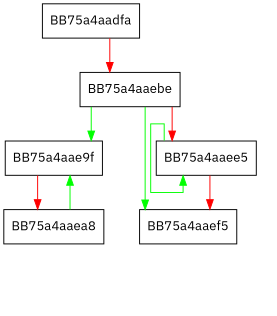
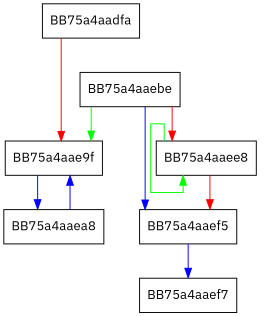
(110, 50) -> (61, 85)
(145, 153) -> (145, 153)
(206, 158) -> (206, 158)
(38, 188) -> (38, 188)
(70, 197) -> (70, 197)
none -> (188, 295)
